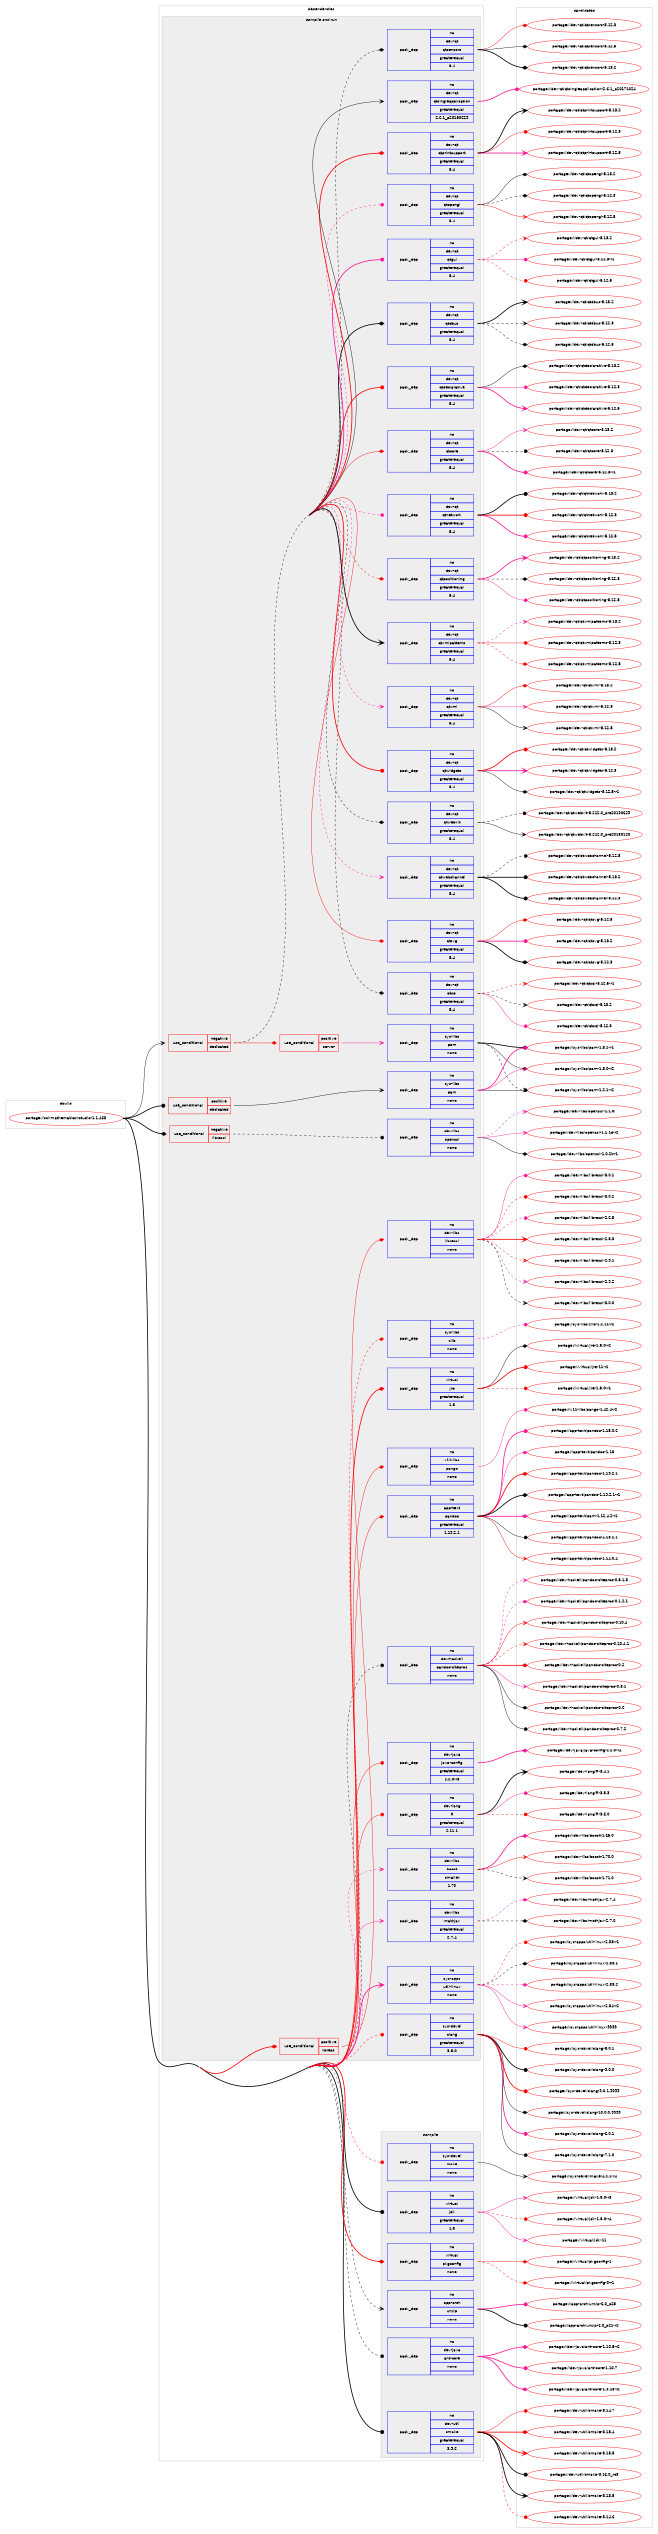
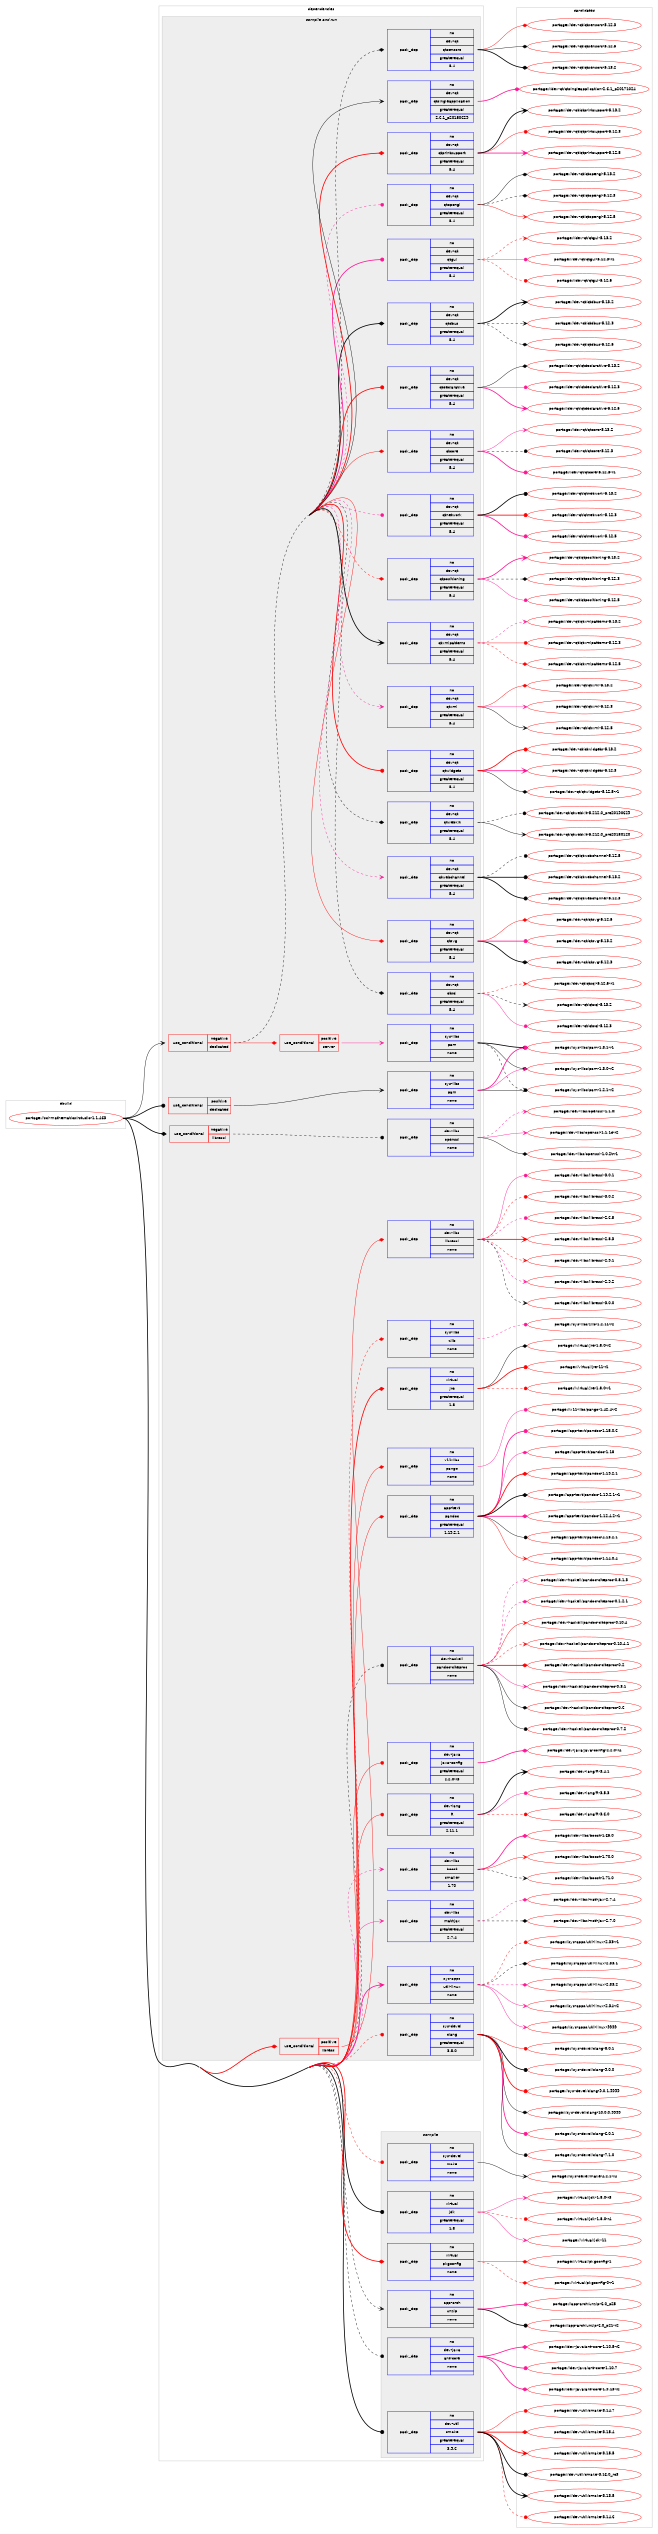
(584, 1516) -> (584, 1516)
